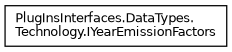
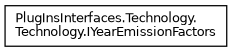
(116, 26) -> (116, 26)
